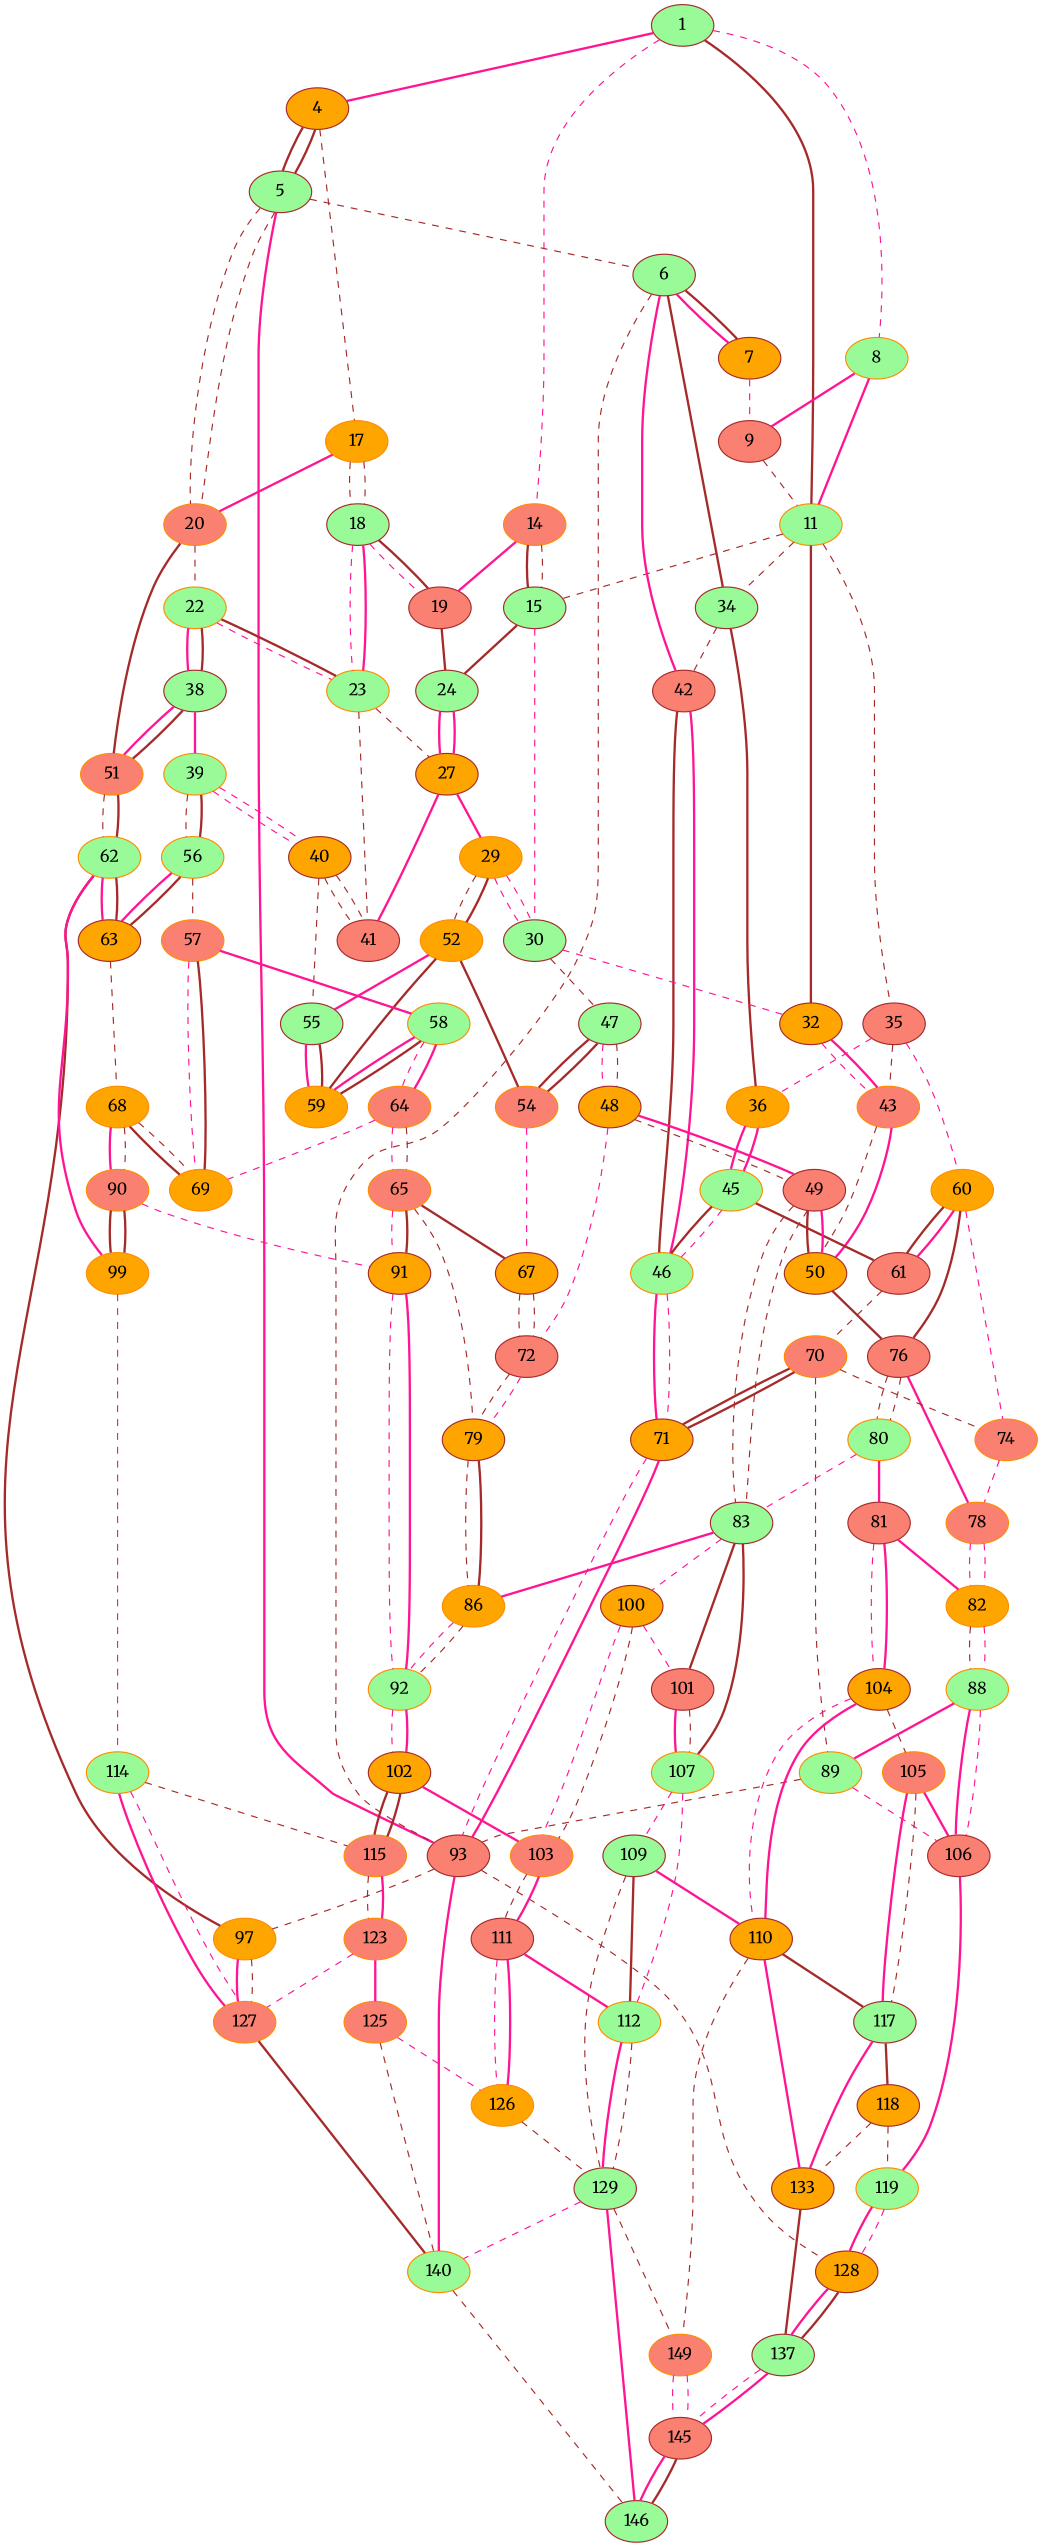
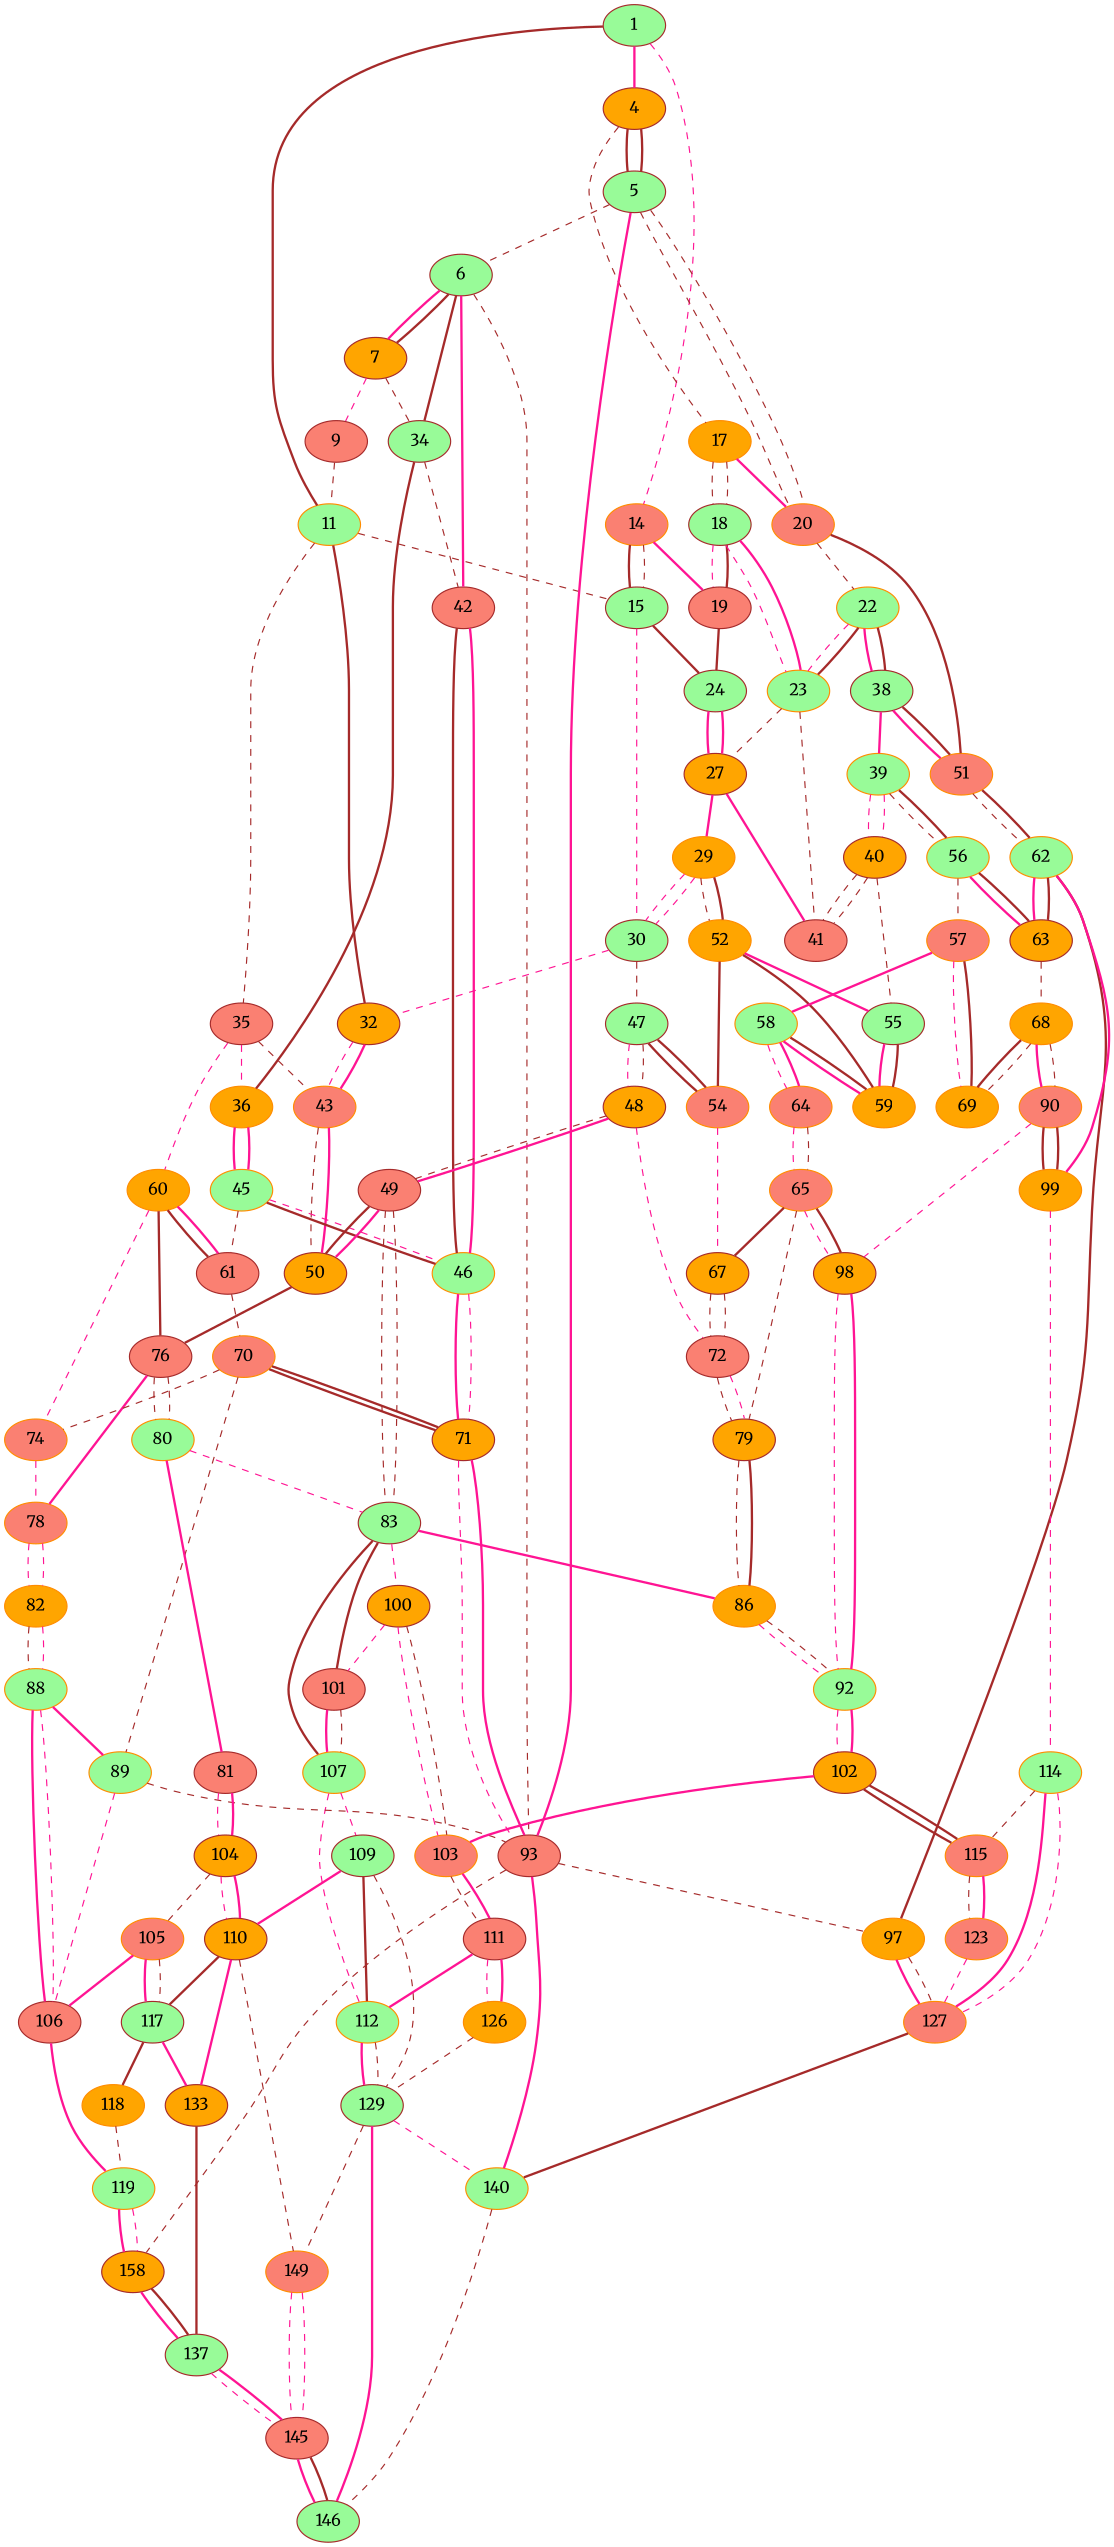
(877, 358) -> none
(769, 566) -> (398, 400)
(302, 1151) -> none
(815, 1232) -> (235, 1232)
(400, 1273) -> (845, 1273)
(928, 1565) -> none
(375, 2022) -> none
(888, 2105) -> (113, 2105)
(846, 2147) -> none
(847, 2272) -> (133, 2272)
